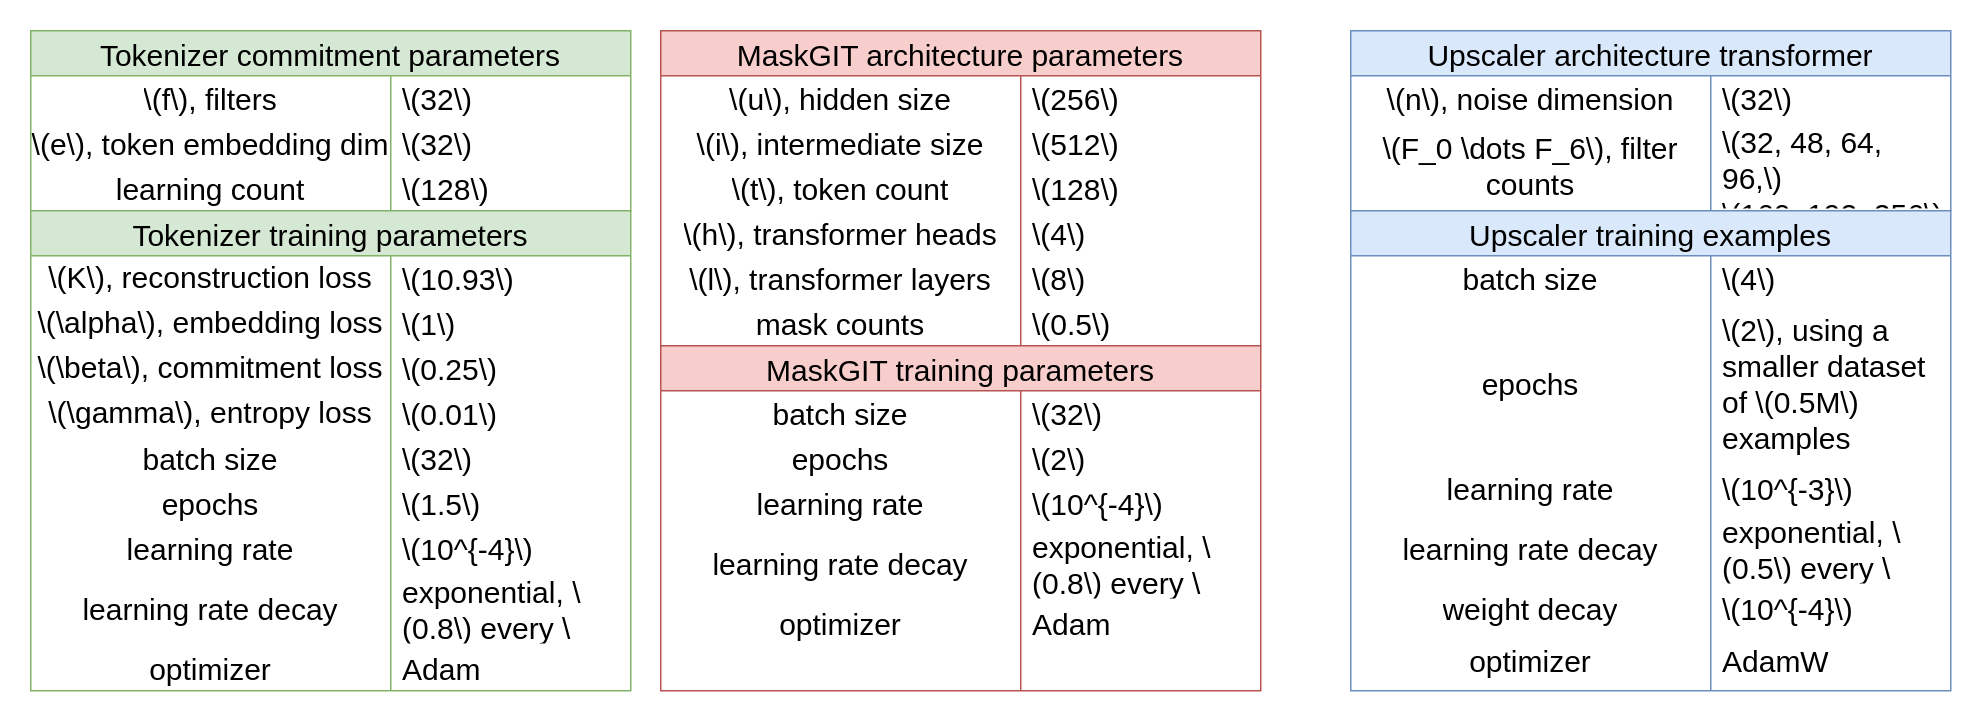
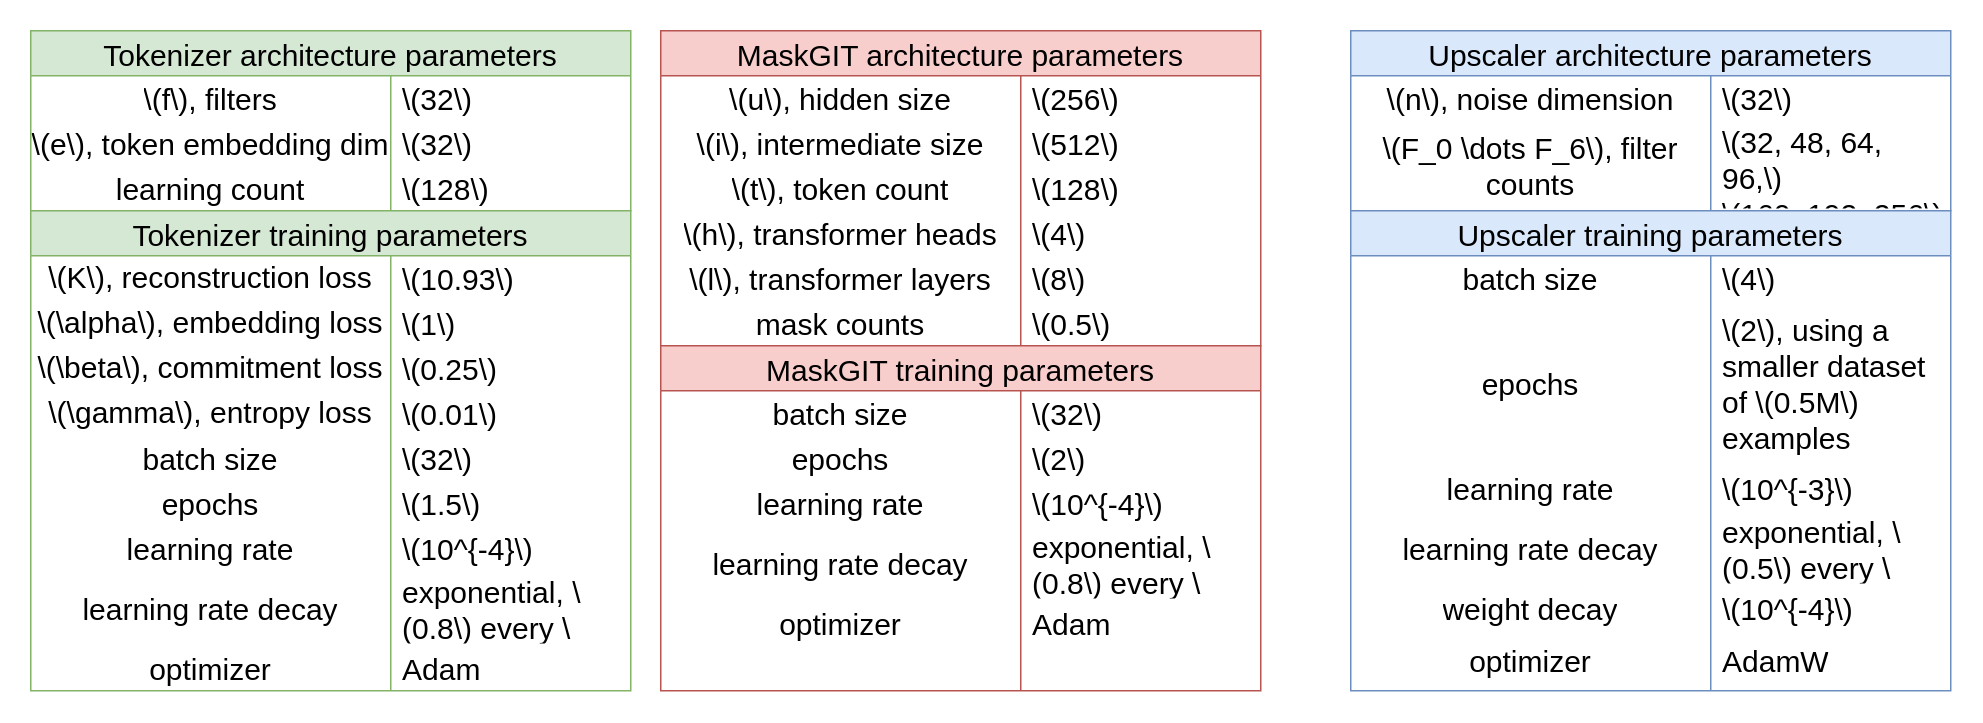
(330, 56) -> (330, 56)
(1650, 56) -> (1650, 56)
(1650, 236) -> (1650, 236)
